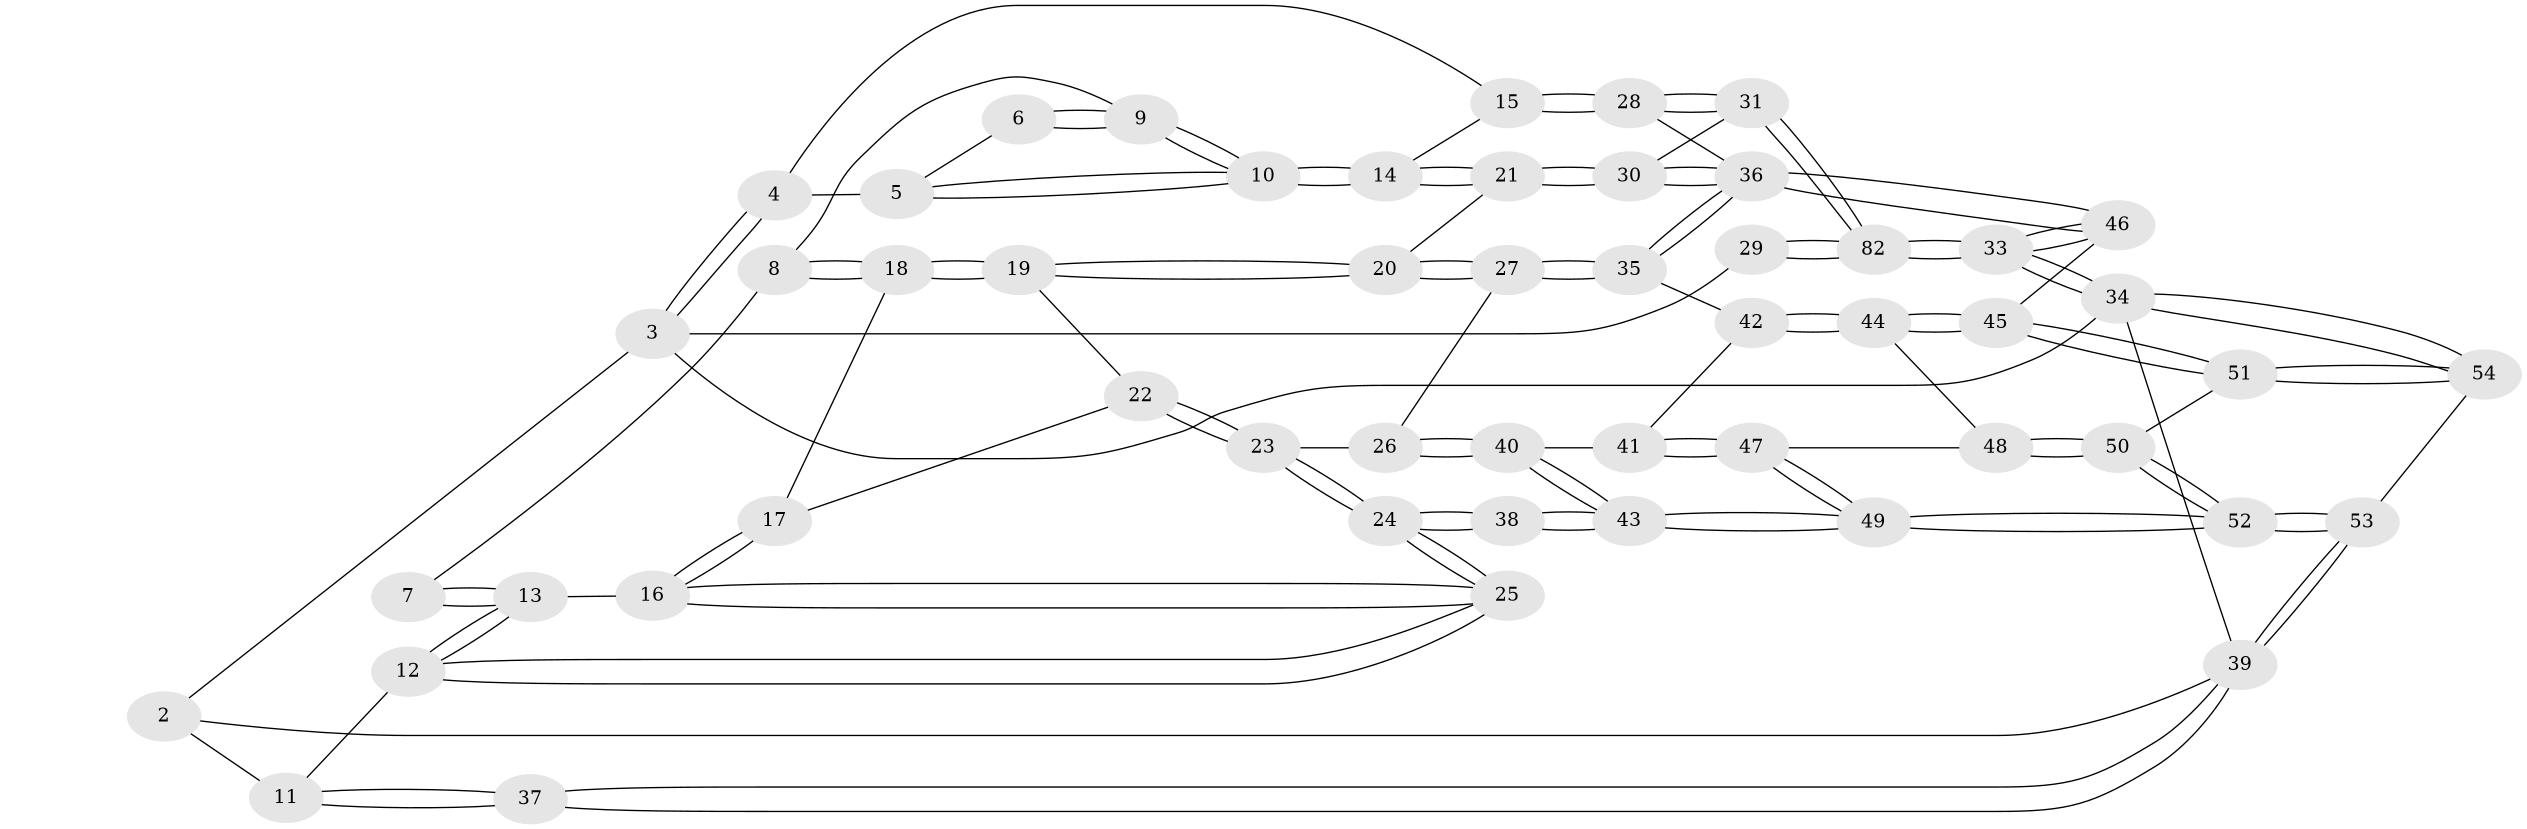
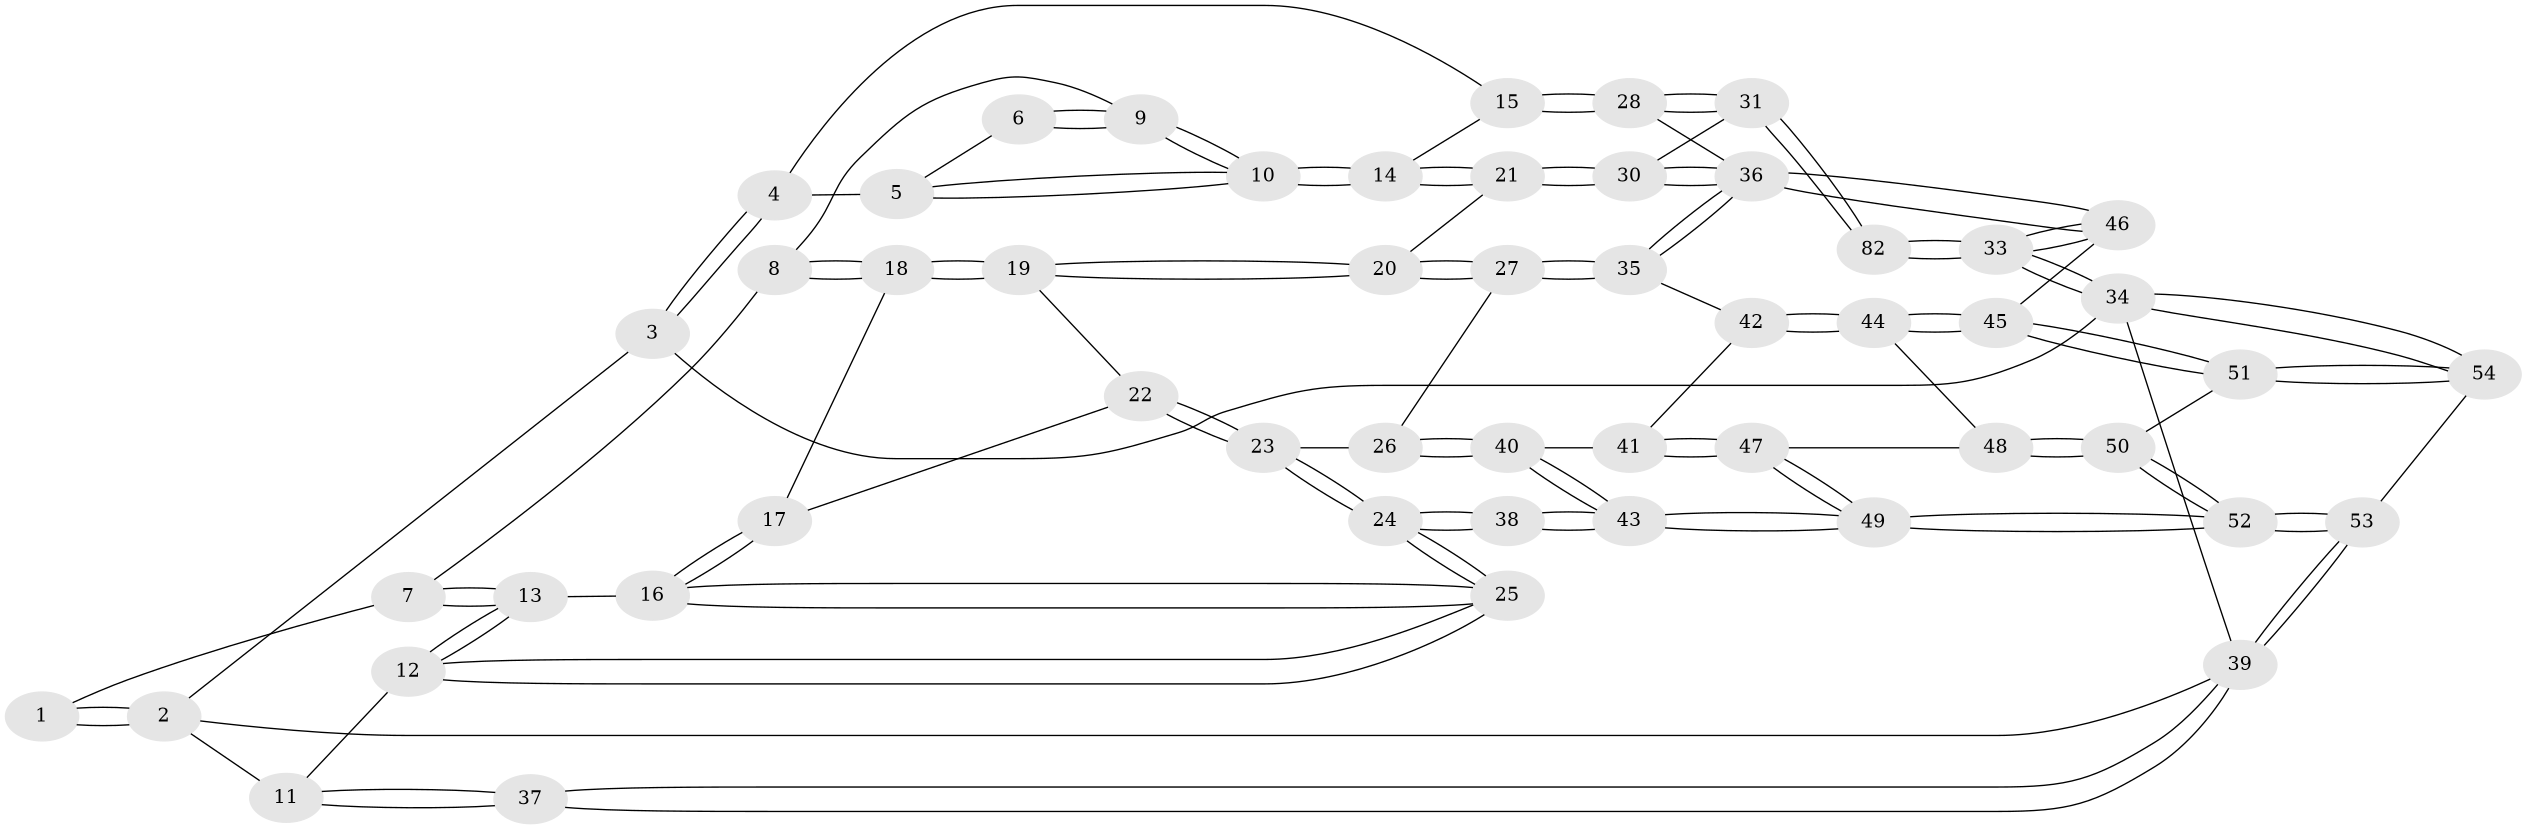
(1752, 250) -> none
none -> (42, 716)
